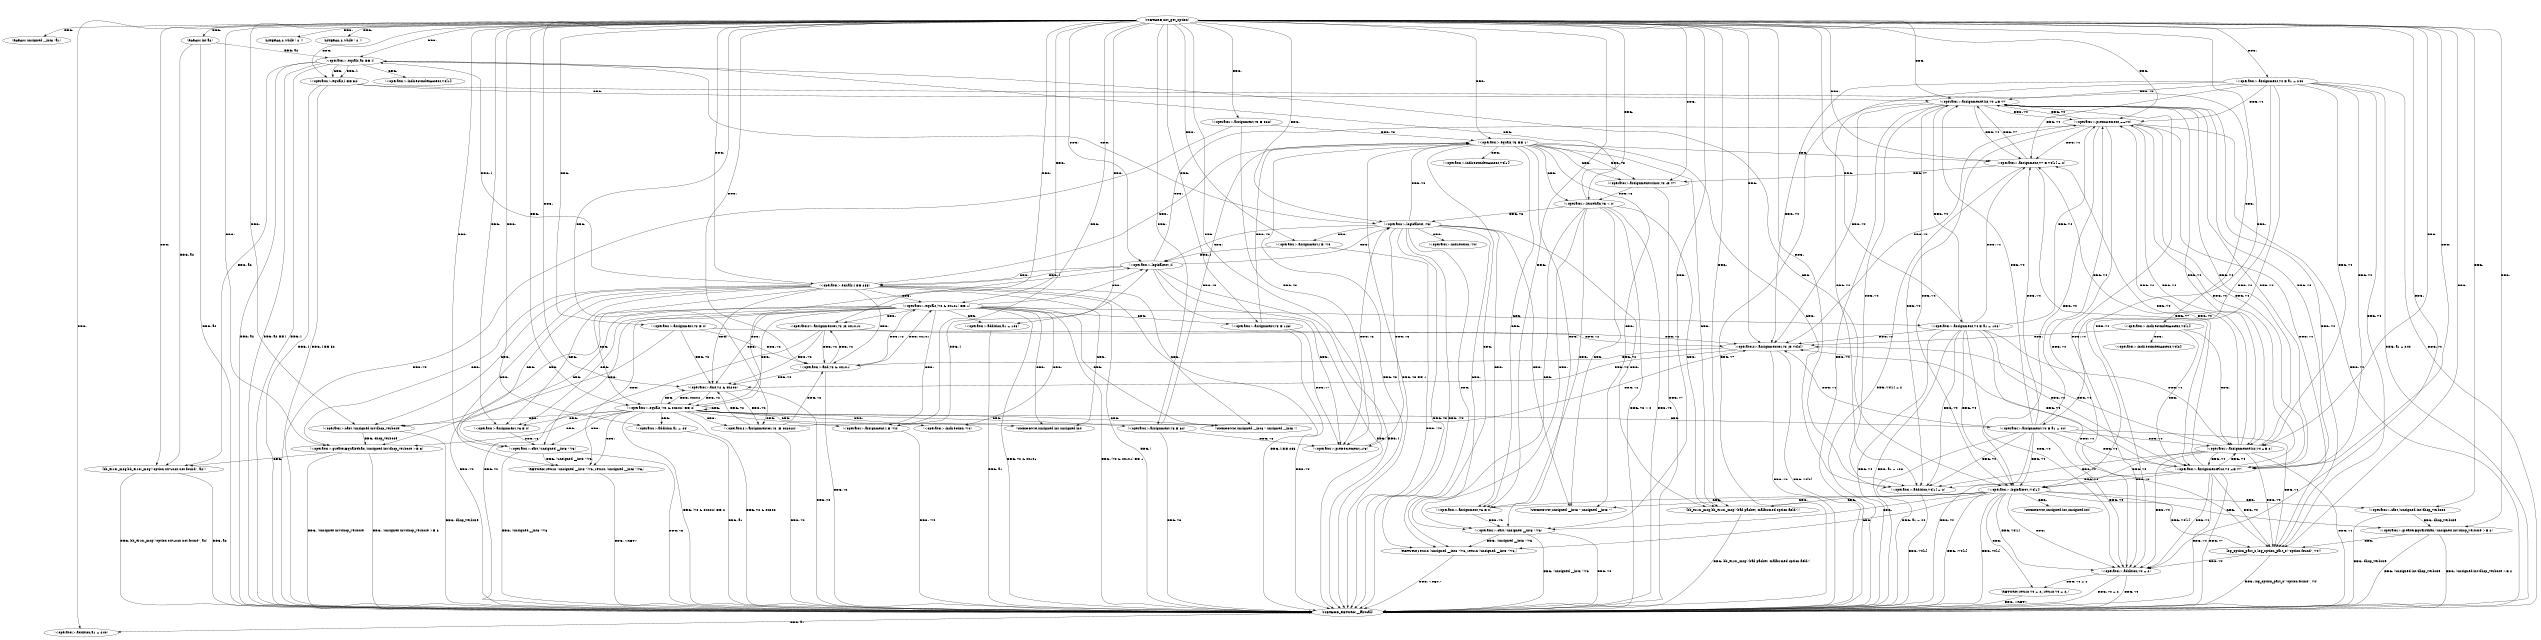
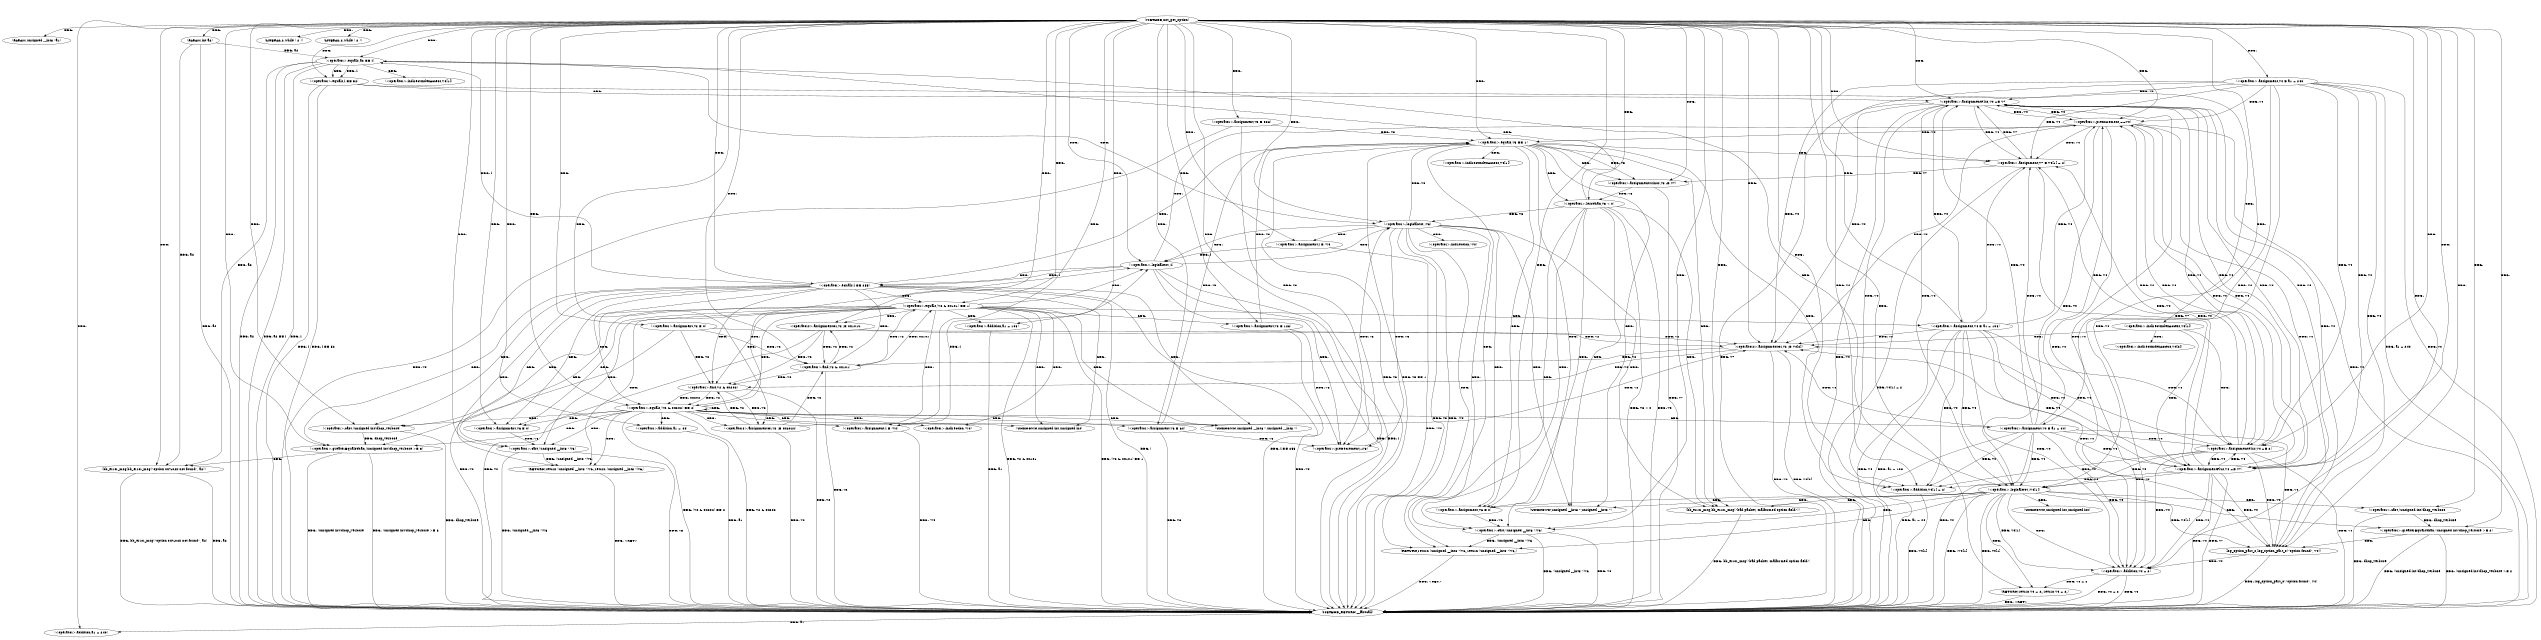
(614, 28) -> (1810, 46)
(1929, 250) -> (1806, 134)
(1323, 388) -> (1323, 388)
(669, 394) -> none
